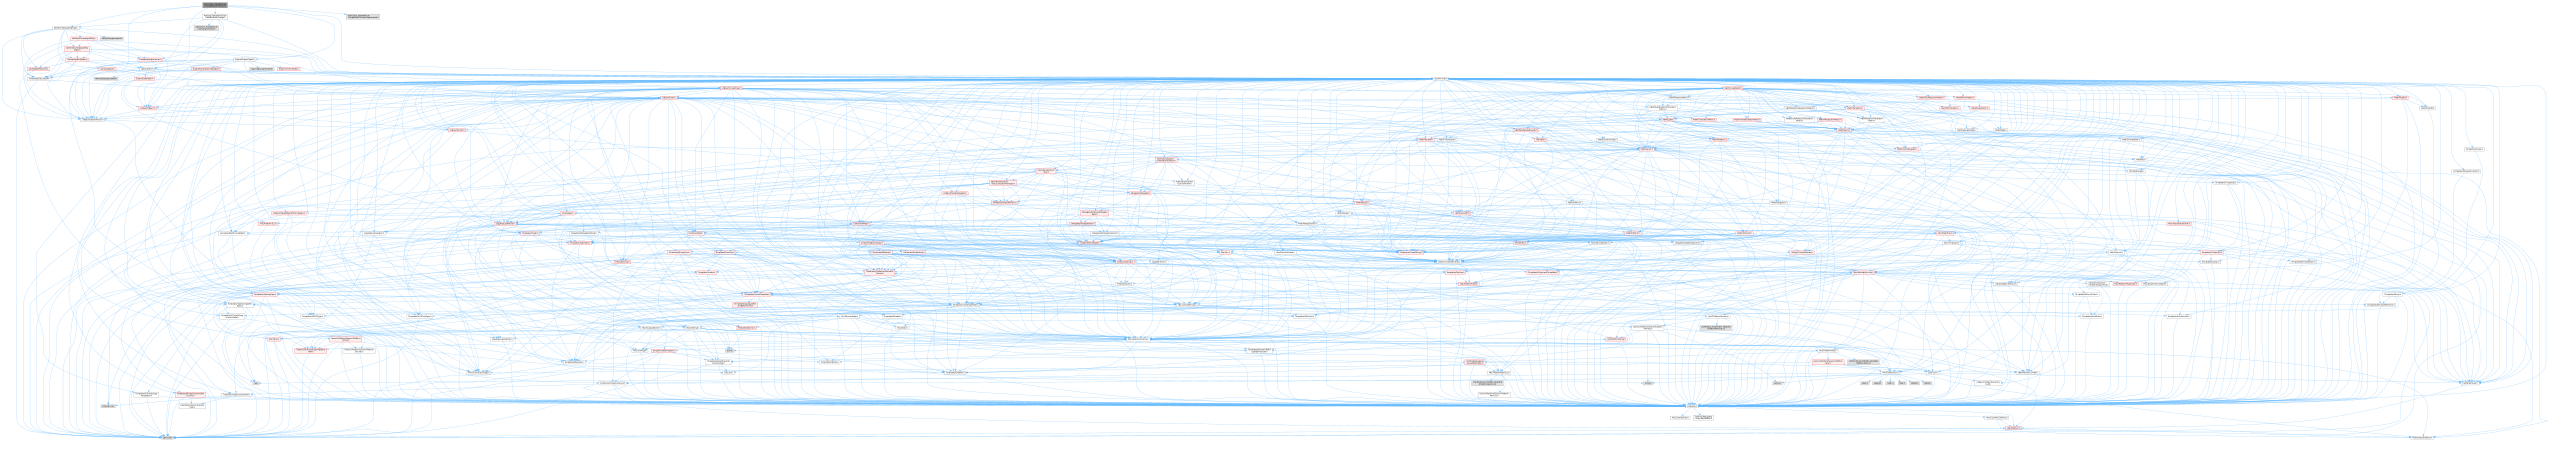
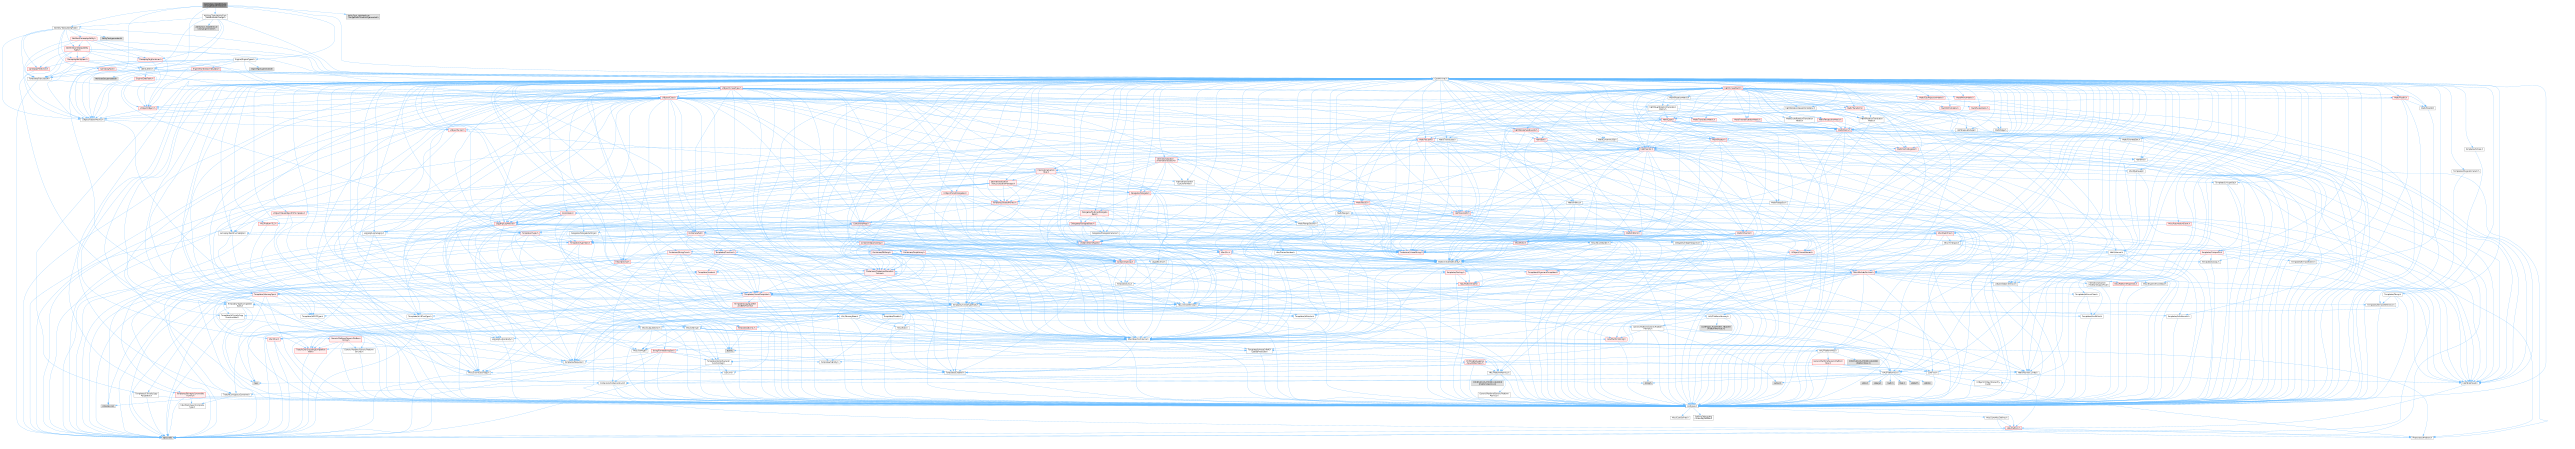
(289, 69) -> none
